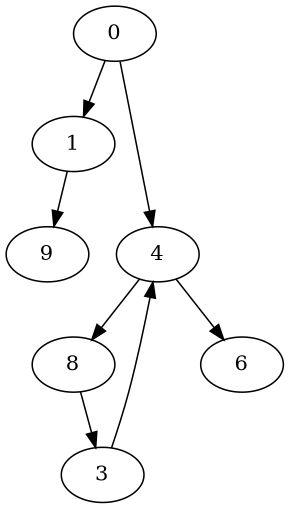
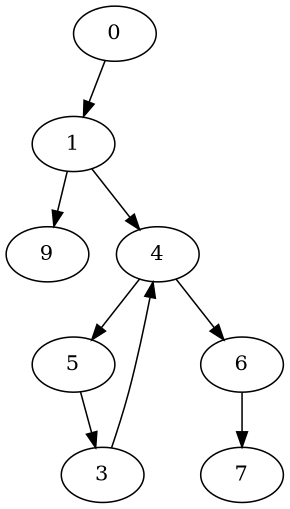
(135, 136) -> (111, 193)
(74, 365) -> (74, 365)
none -> (242, 475)
